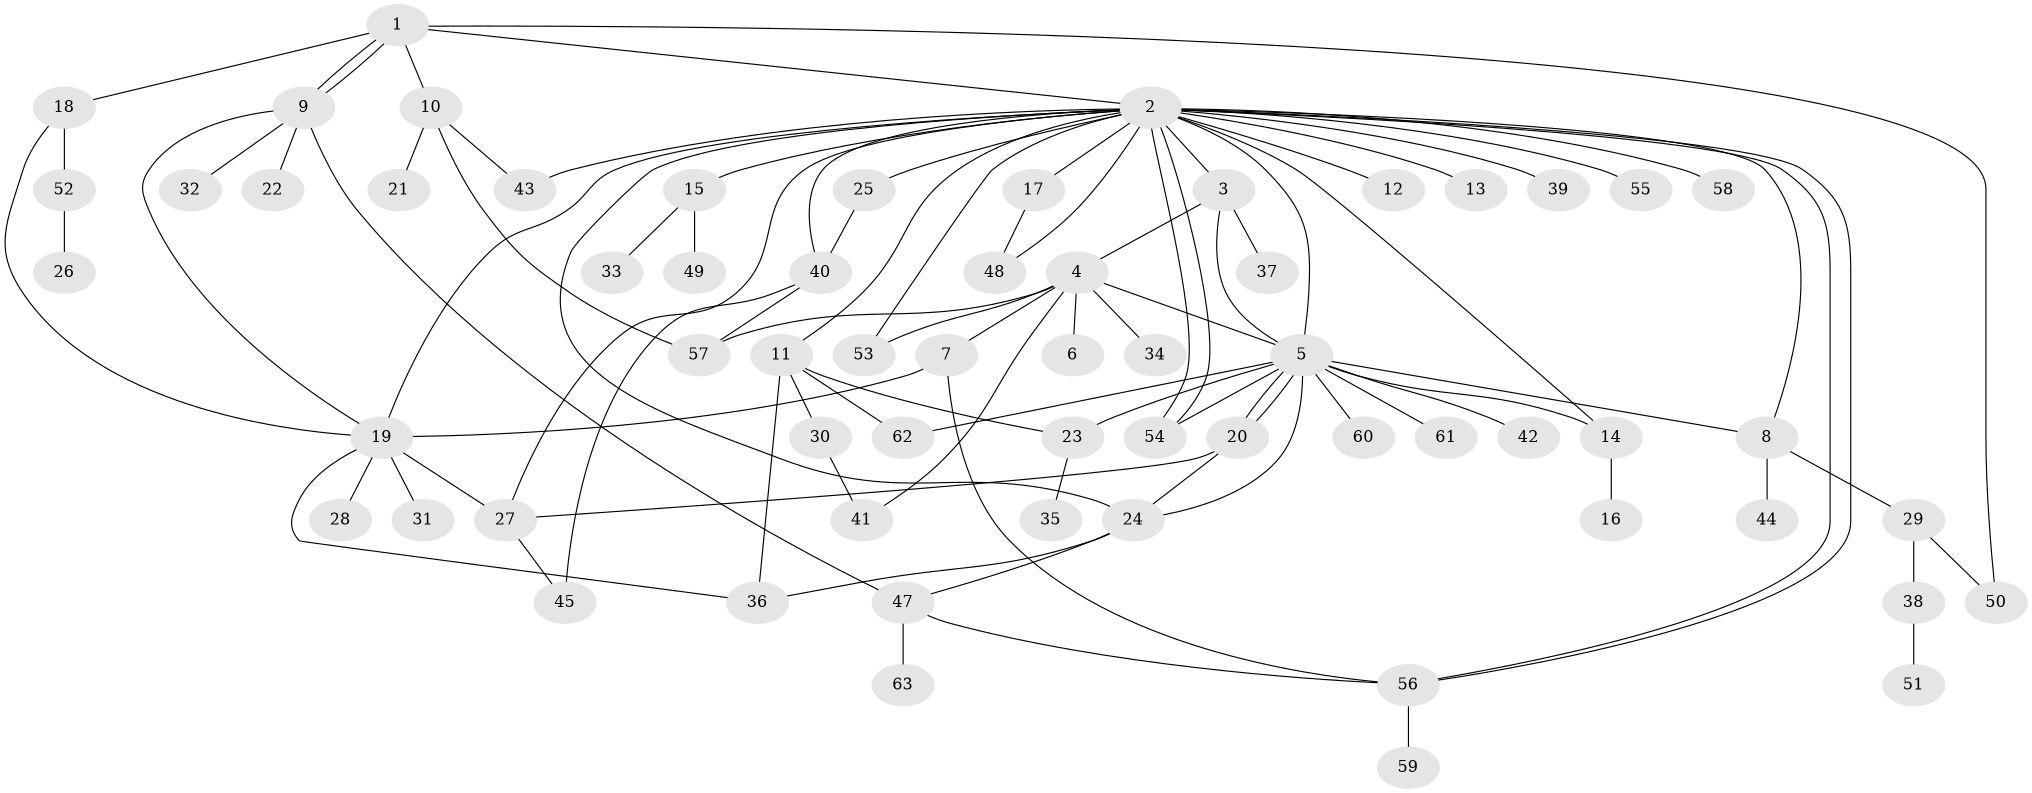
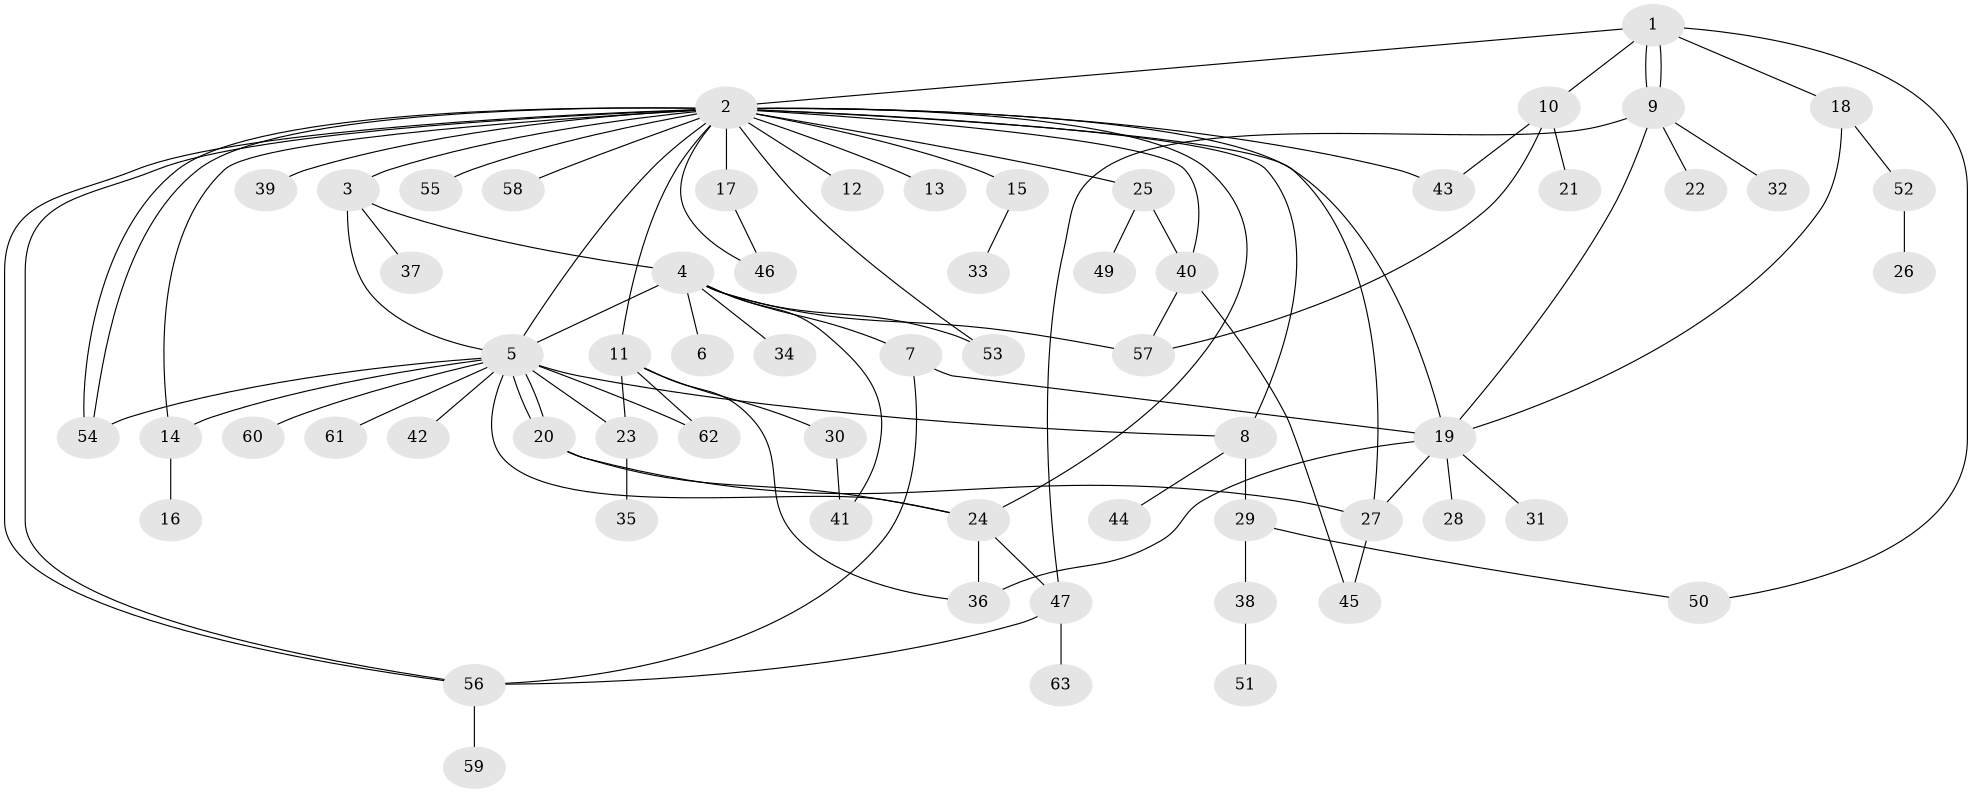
(695, 232) -> (1124, 231)
(995, 273) -> (765, 273)
